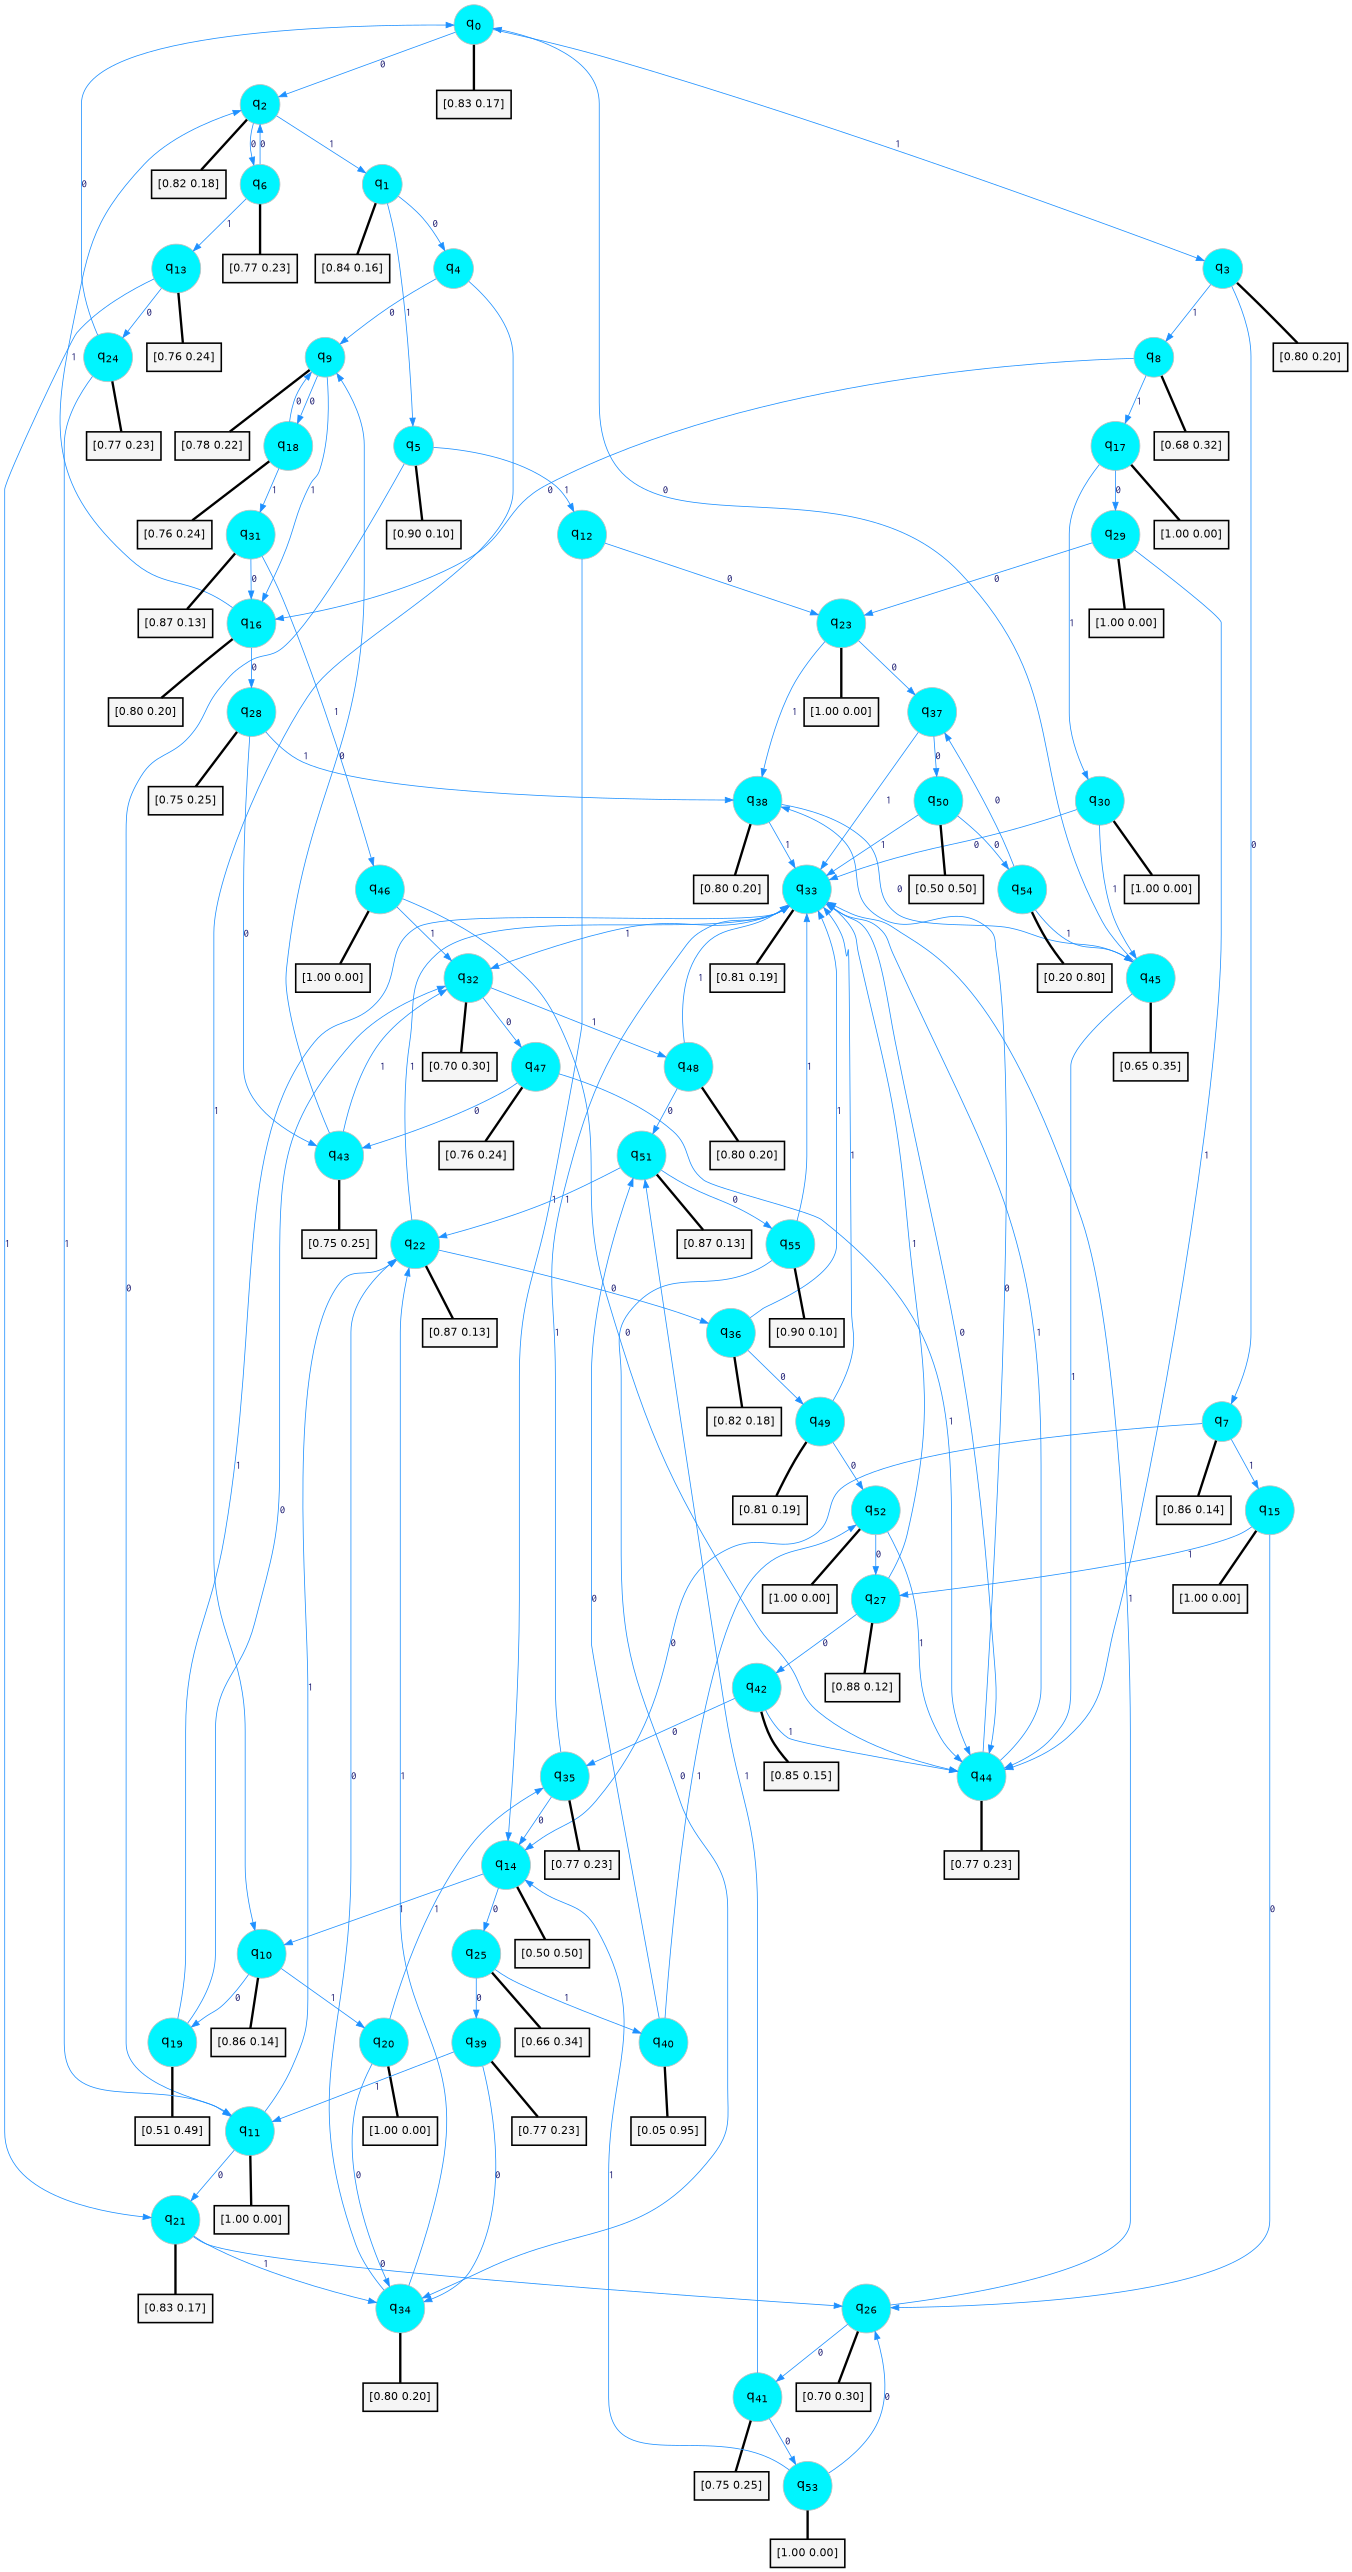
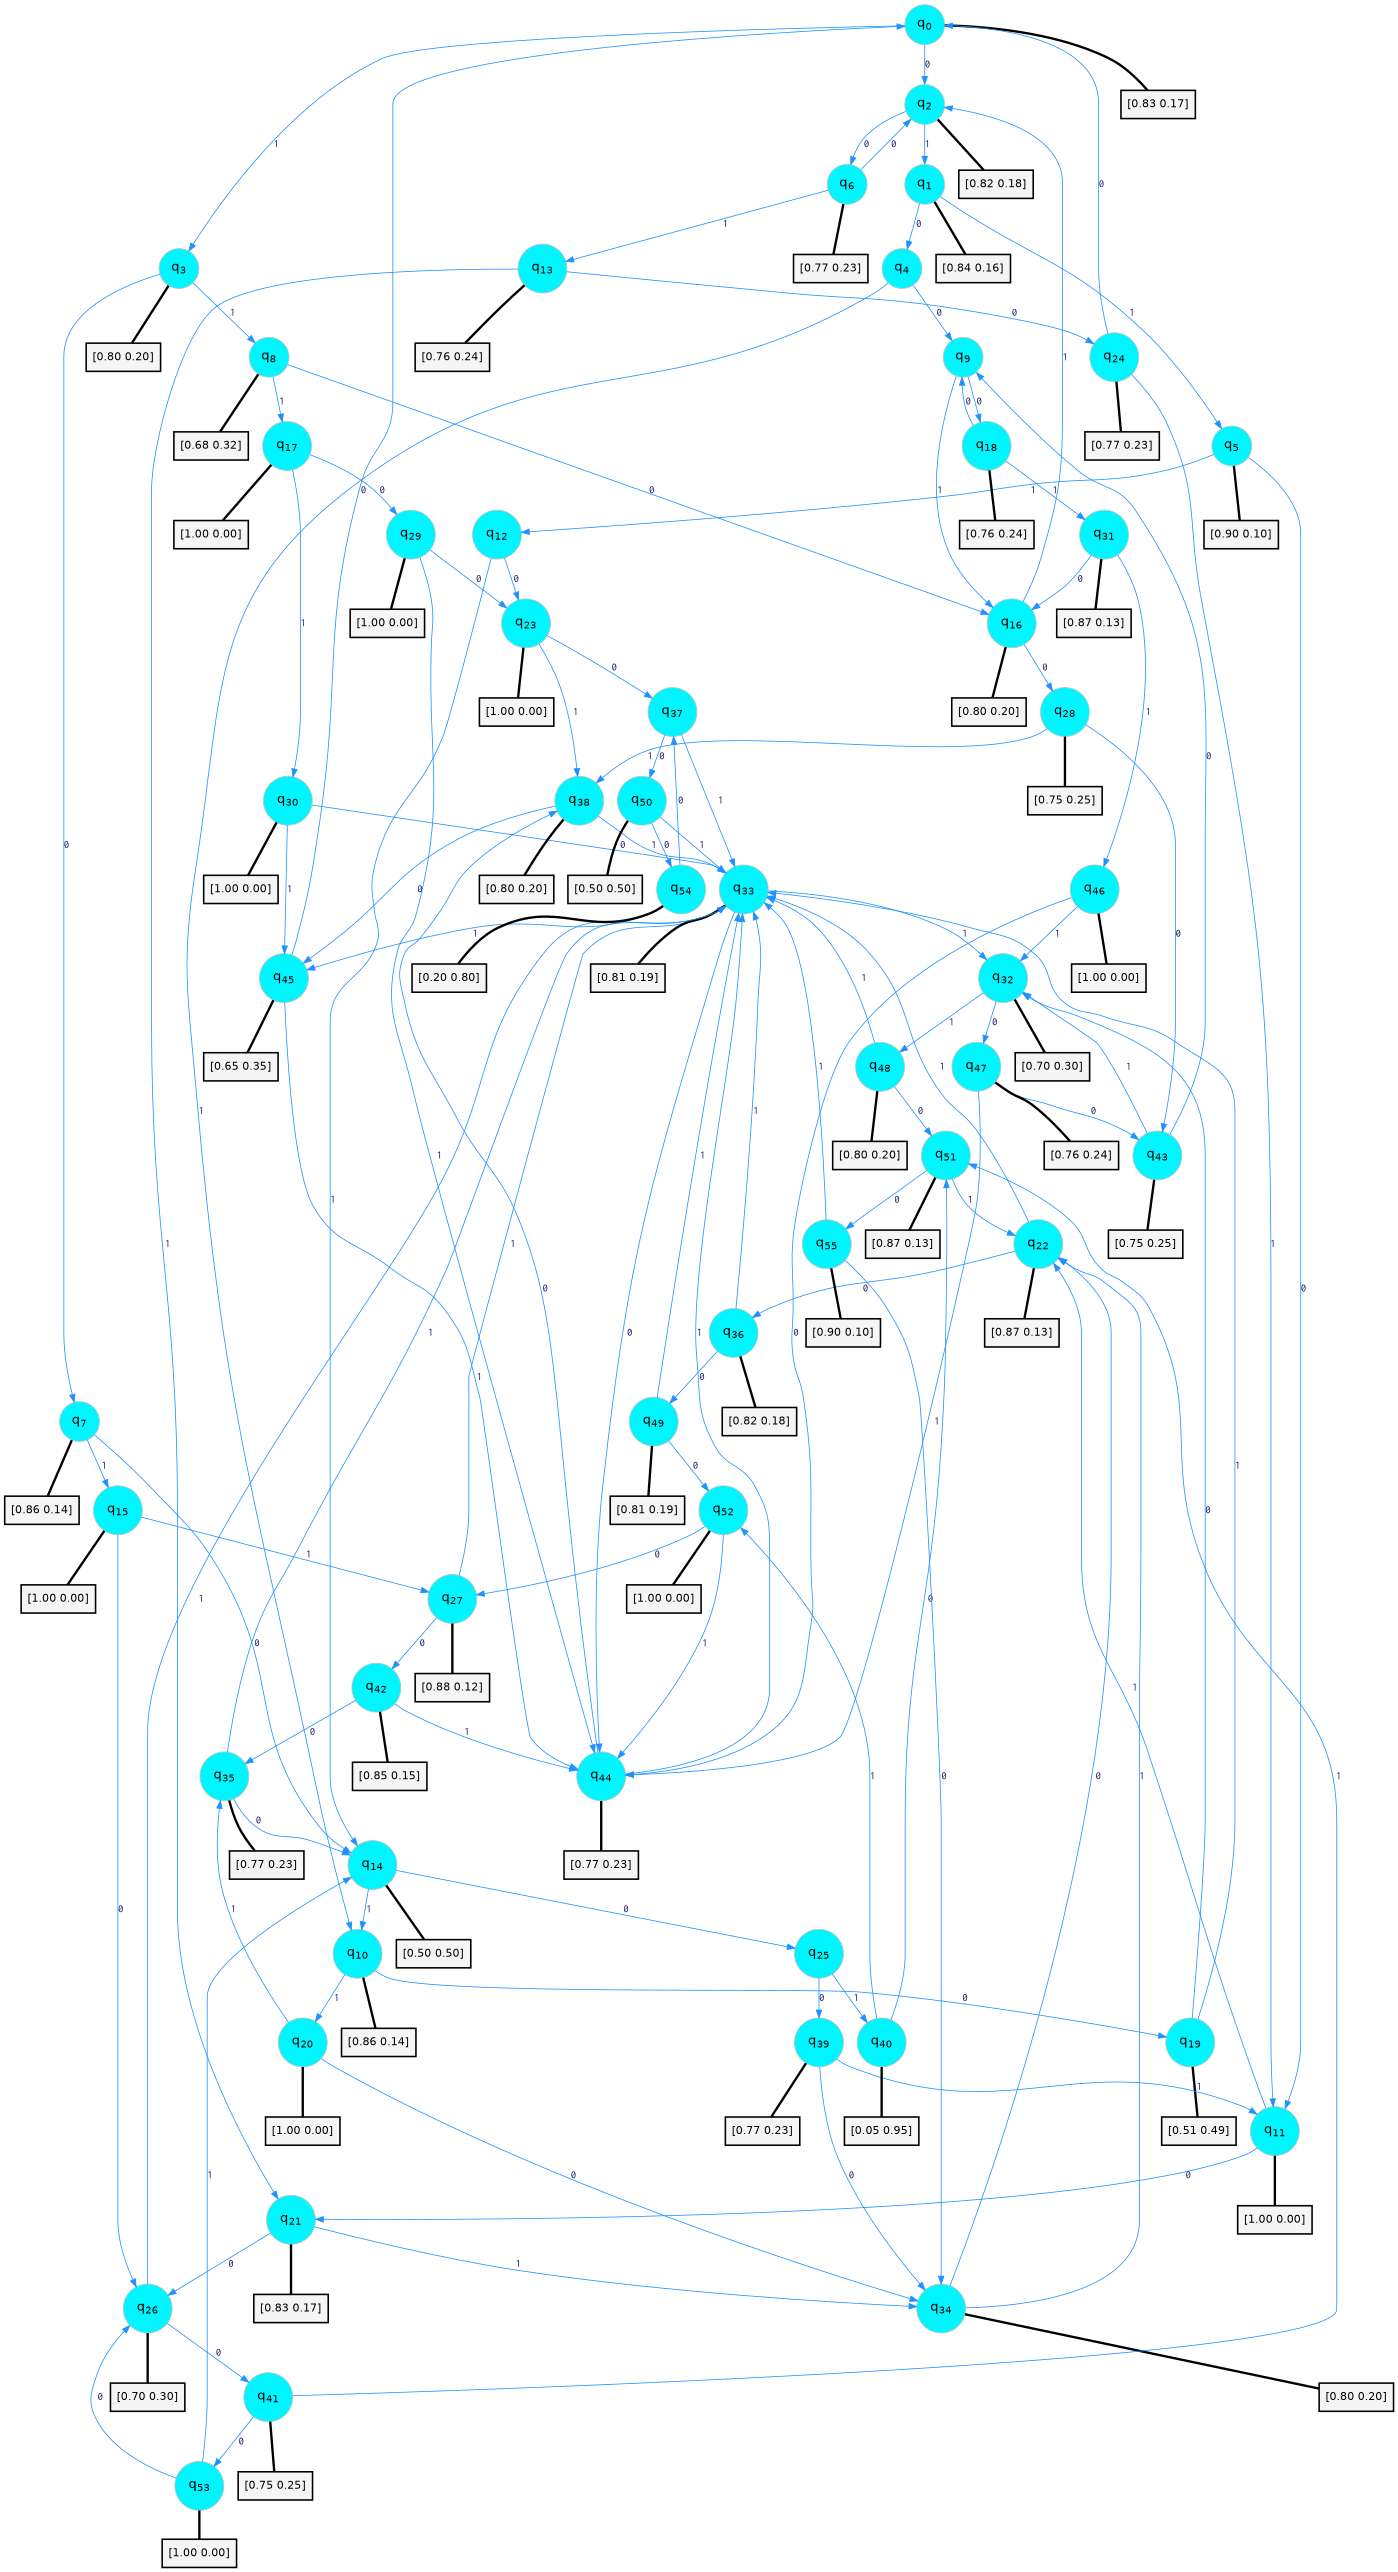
(212, 446) -> none
(552, 2042) -> none
